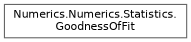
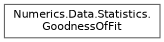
(96, 21) -> (82, 21)
